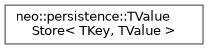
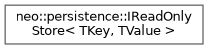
(104, 25) -> (104, 25)
